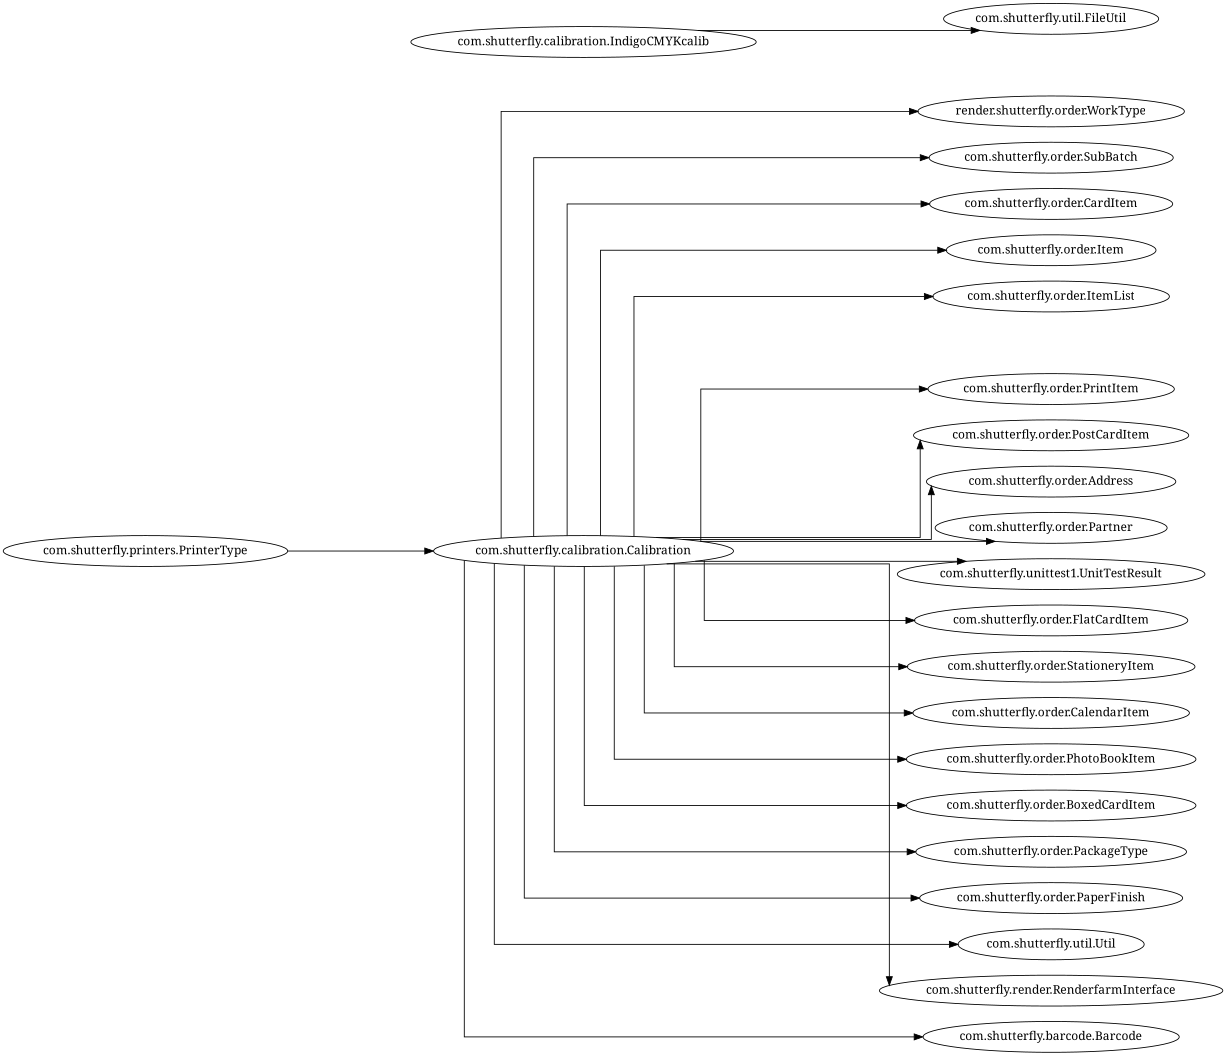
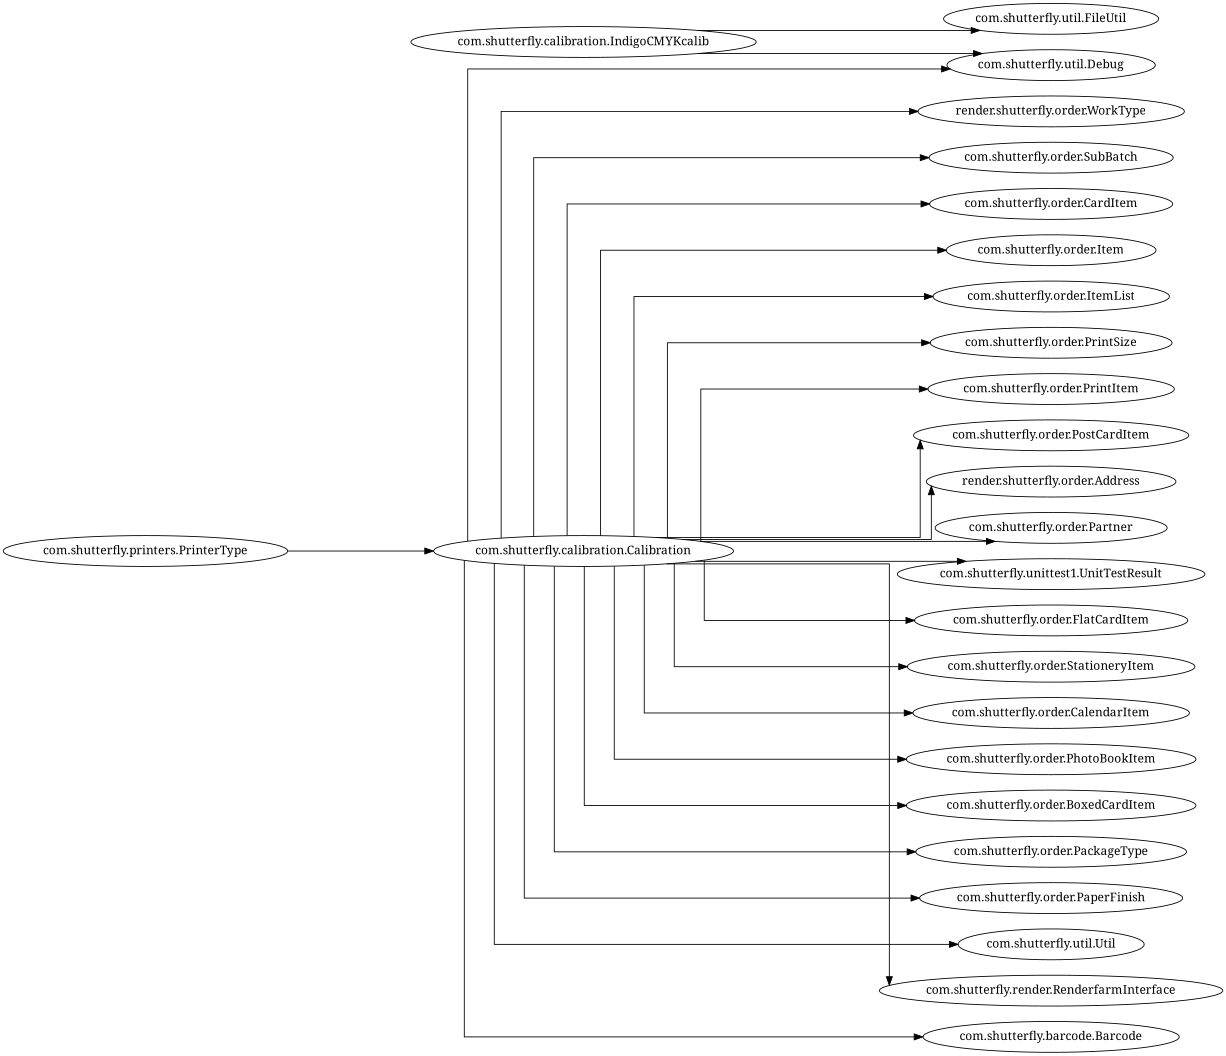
none -> (1051, 65)
none -> (1051, 343)
(1051, 482) -> (1051, 482)
